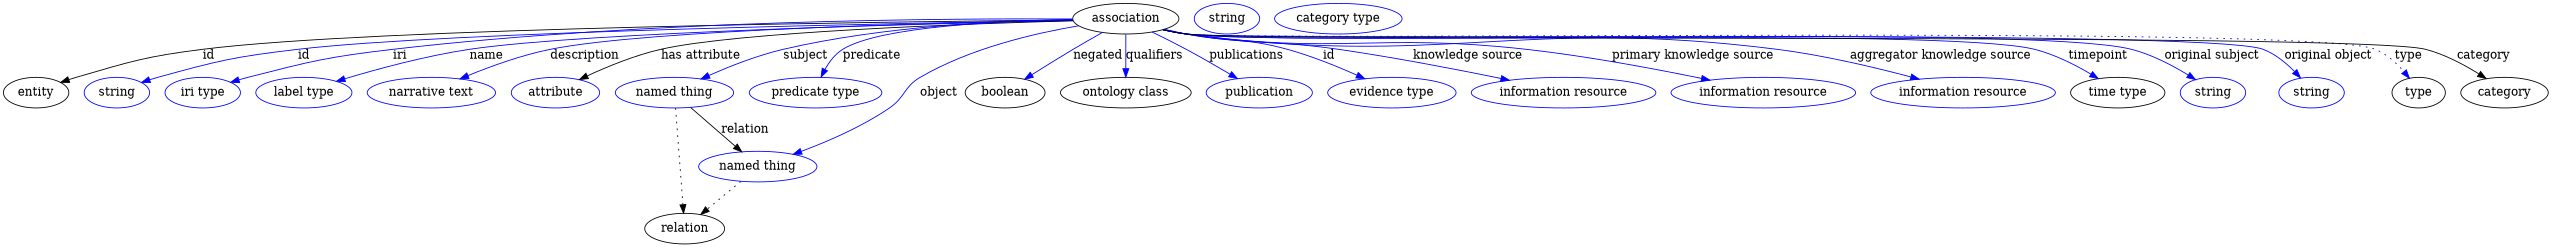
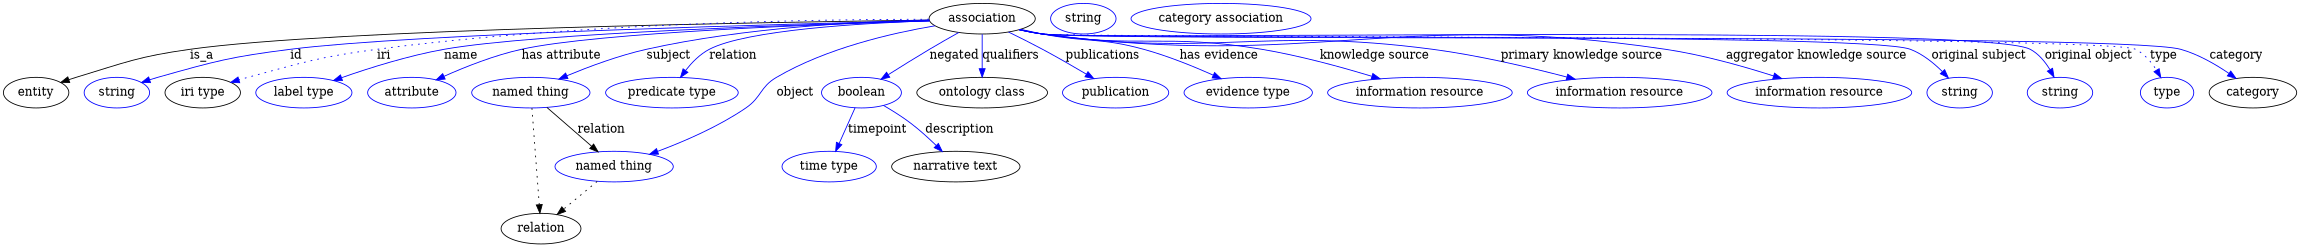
(1338, 19) -> (1221, 19)
(768, 30) -> (911, 124)
(791, 34) -> (574, 41)
(1630, 38) -> (847, 126)
(1824, 38) -> (1627, 38)
(445, 44) -> (409, 46)
(209, 56) -> (202, 56)
(872, 56) -> (733, 56)
(1329, 56) -> (1219, 56)
(203, 93) -> (203, 93)
(431, 93) -> (956, 167)
(1005, 93) -> (861, 93)
(2118, 93) -> (829, 167)
(2419, 93) -> (2167, 93)
